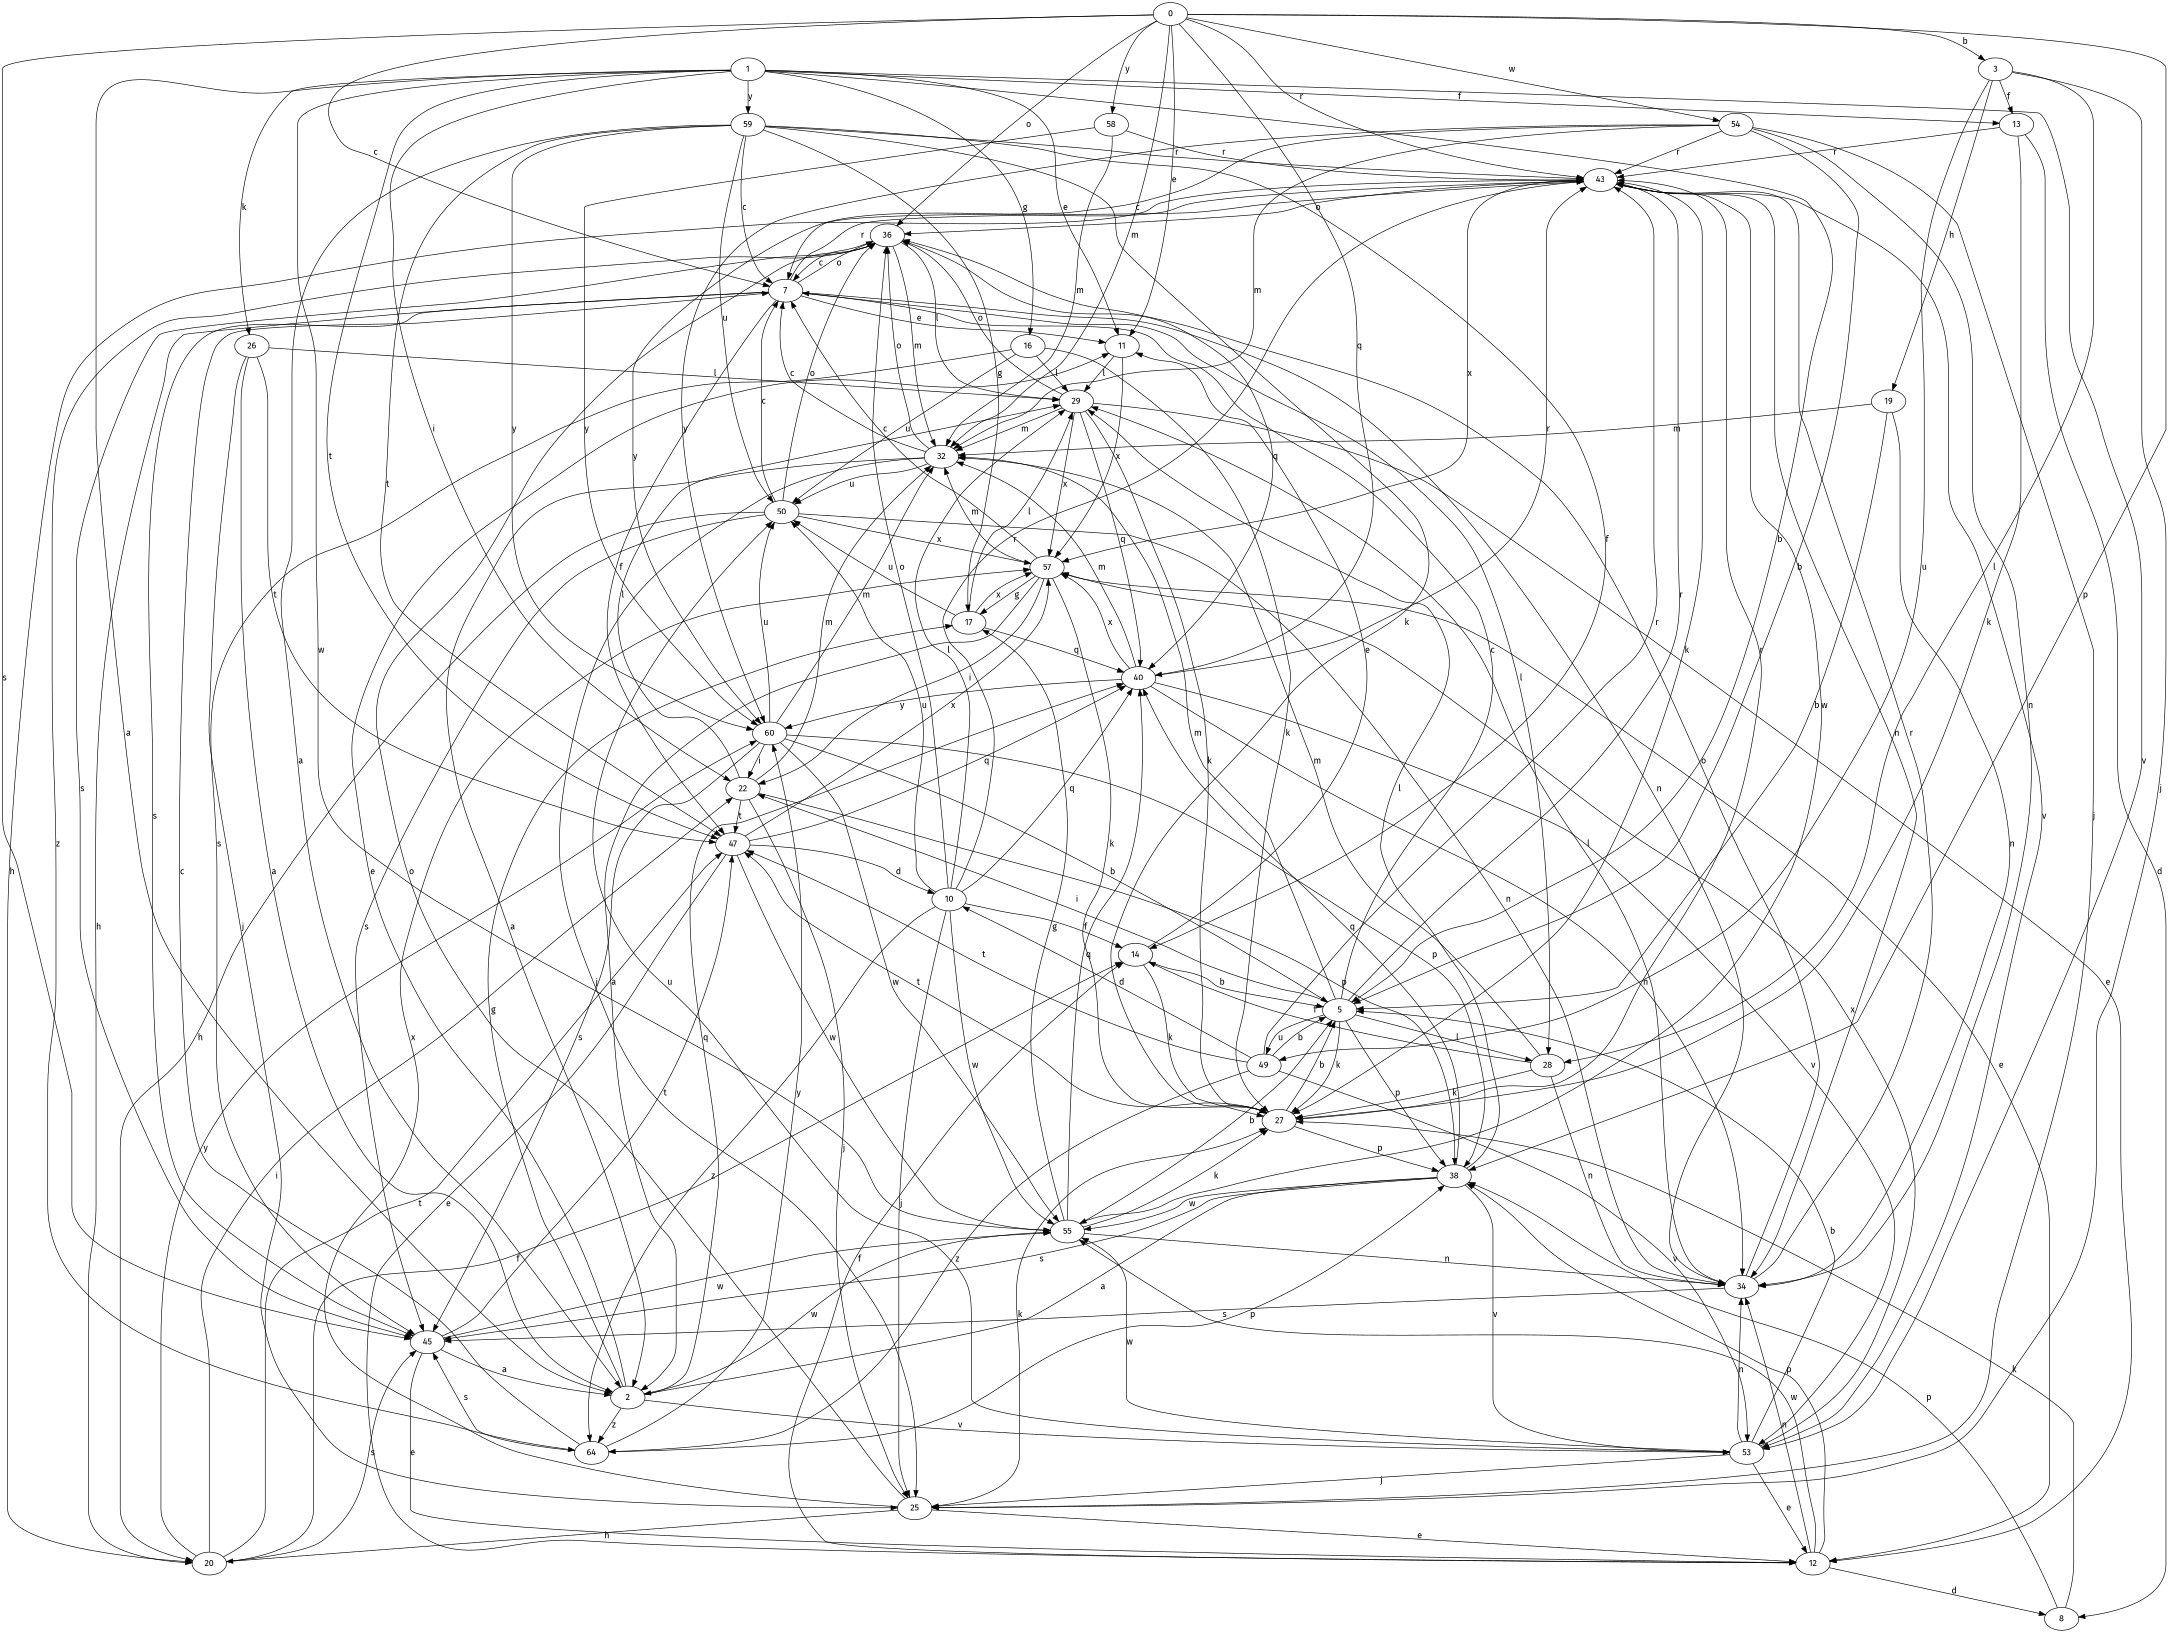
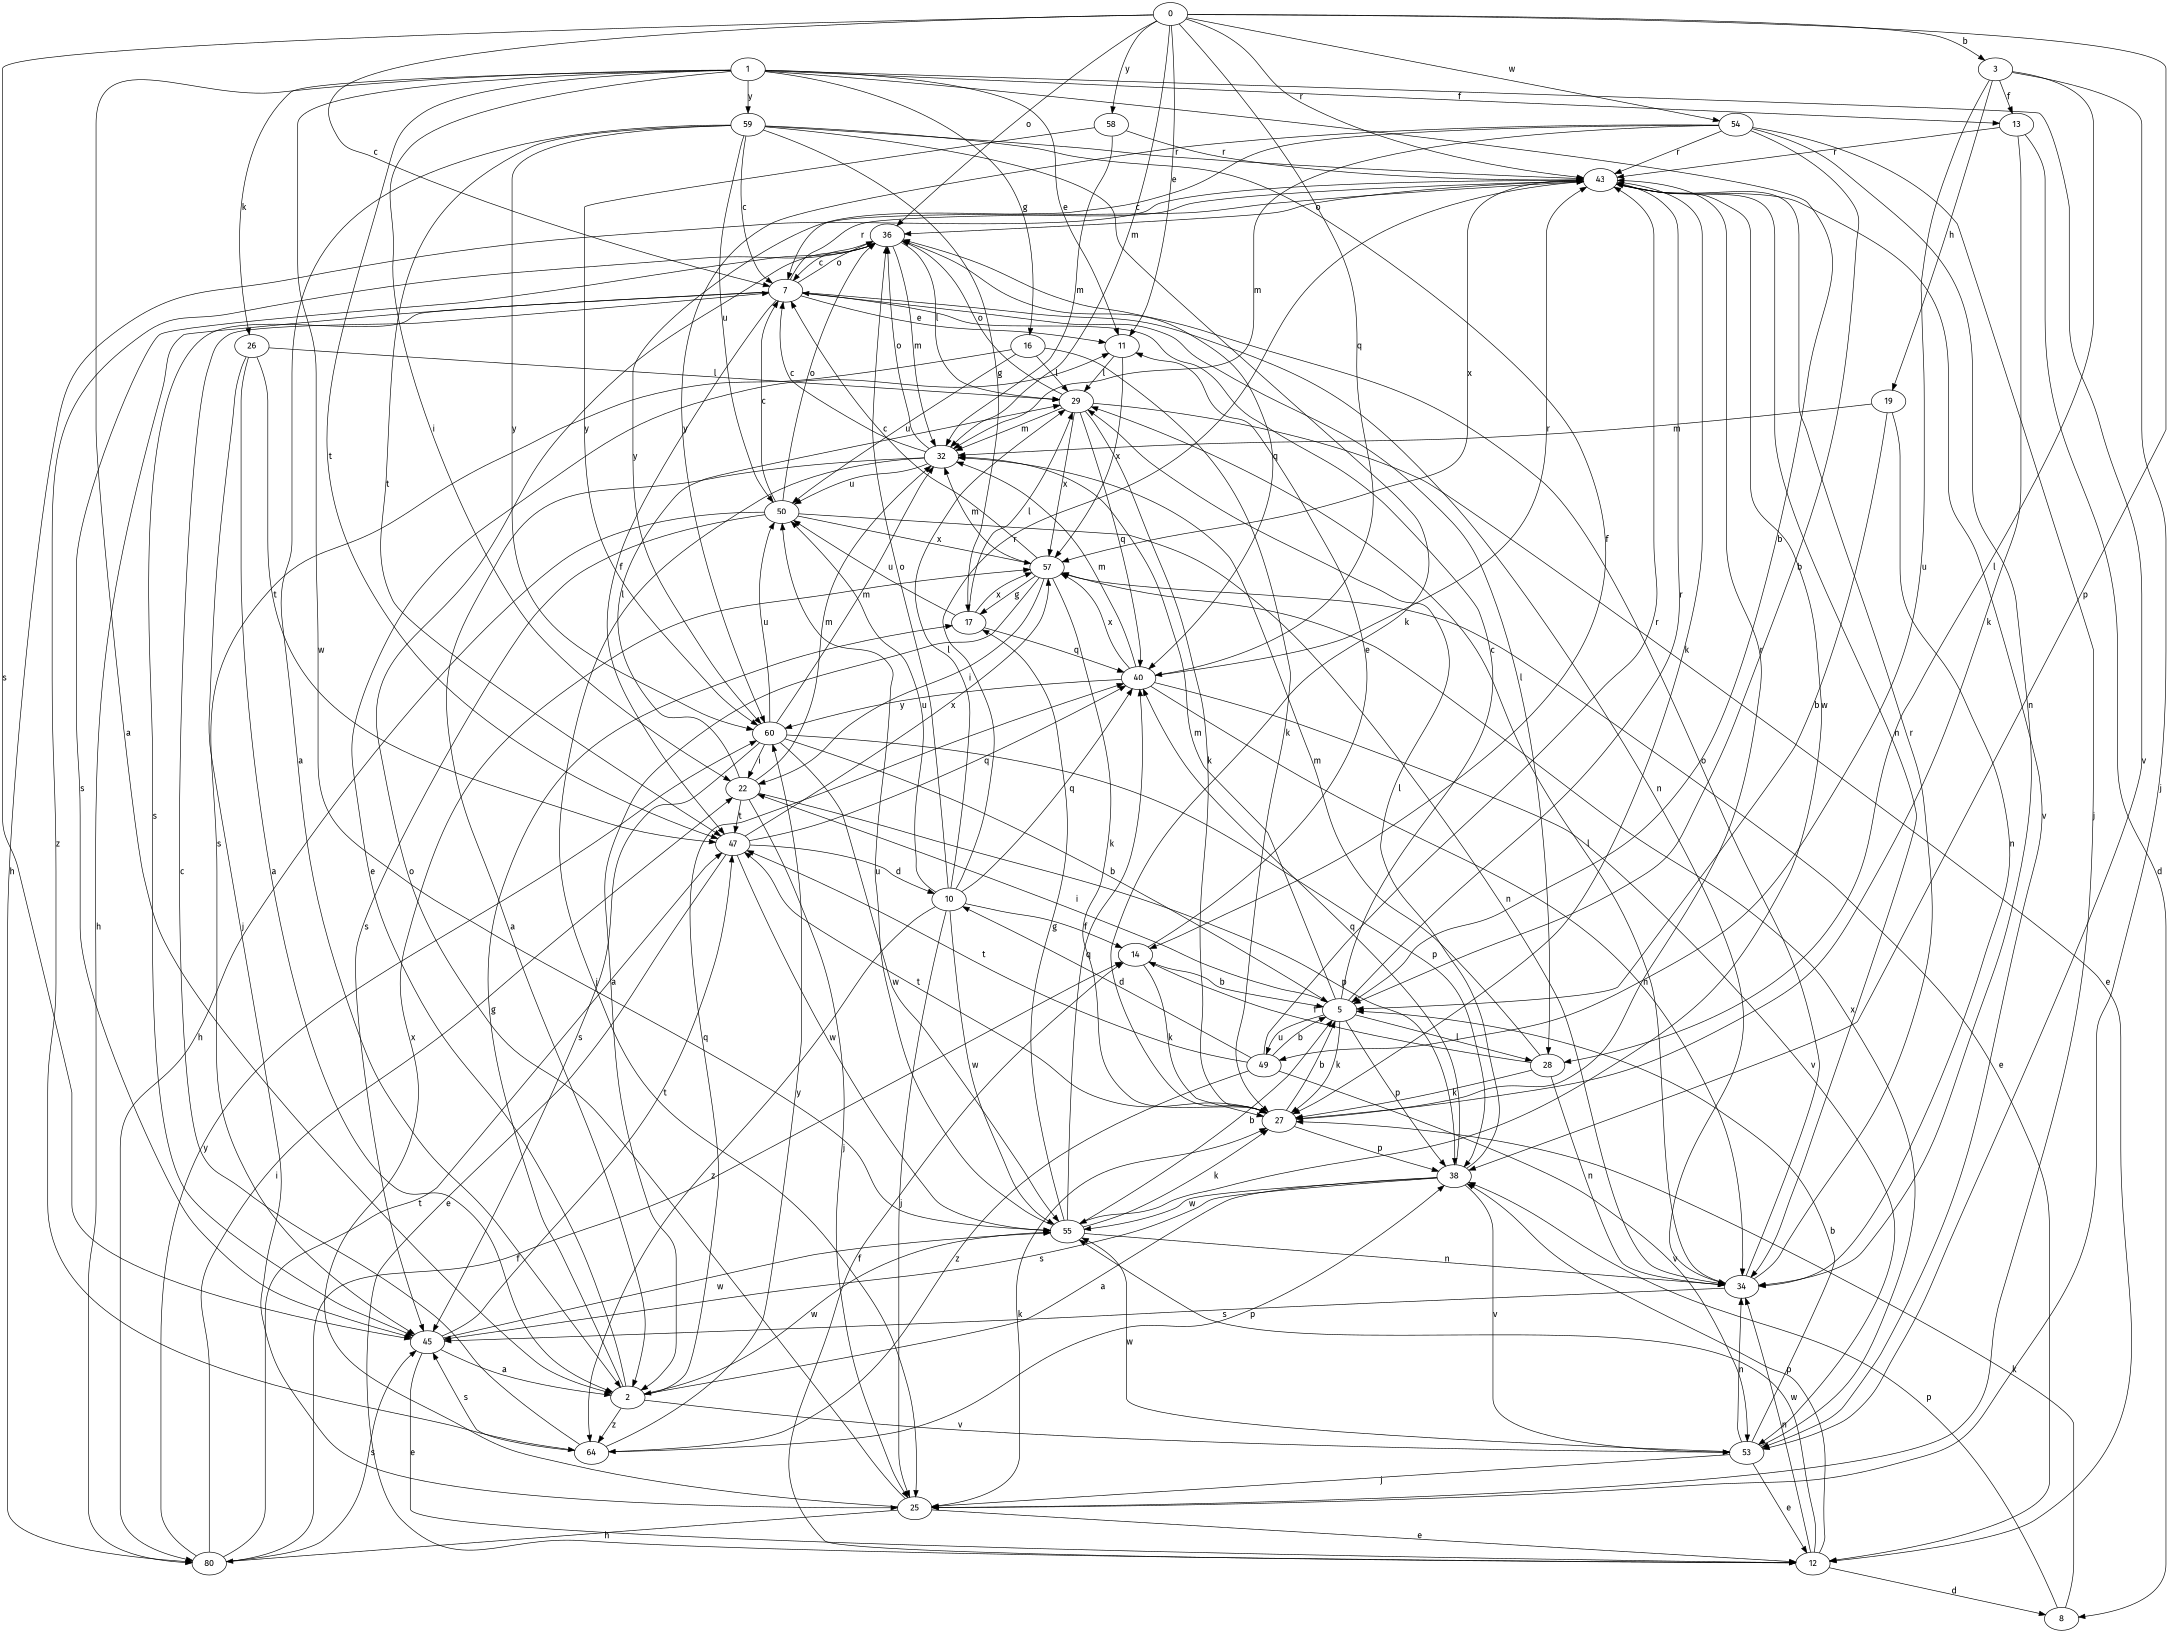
(967, 1285) -> (876, 881)
(209, 1564) -> (209, 1564)
